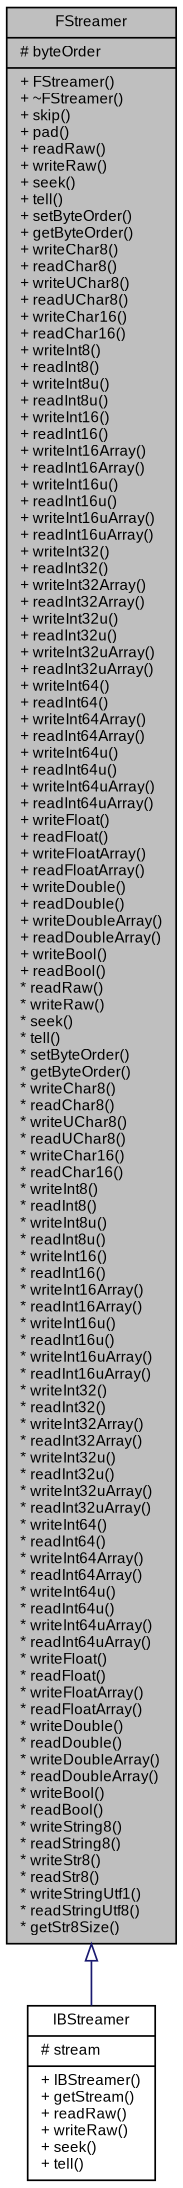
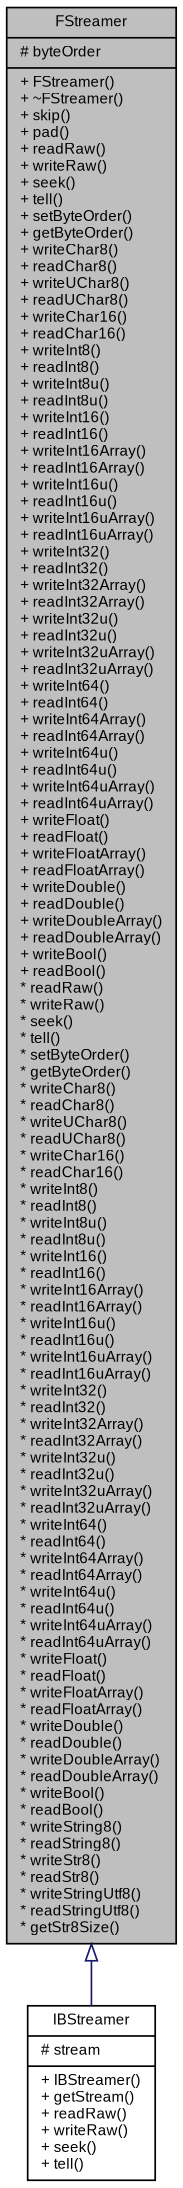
(81, 1894) -> (81, 1894)
